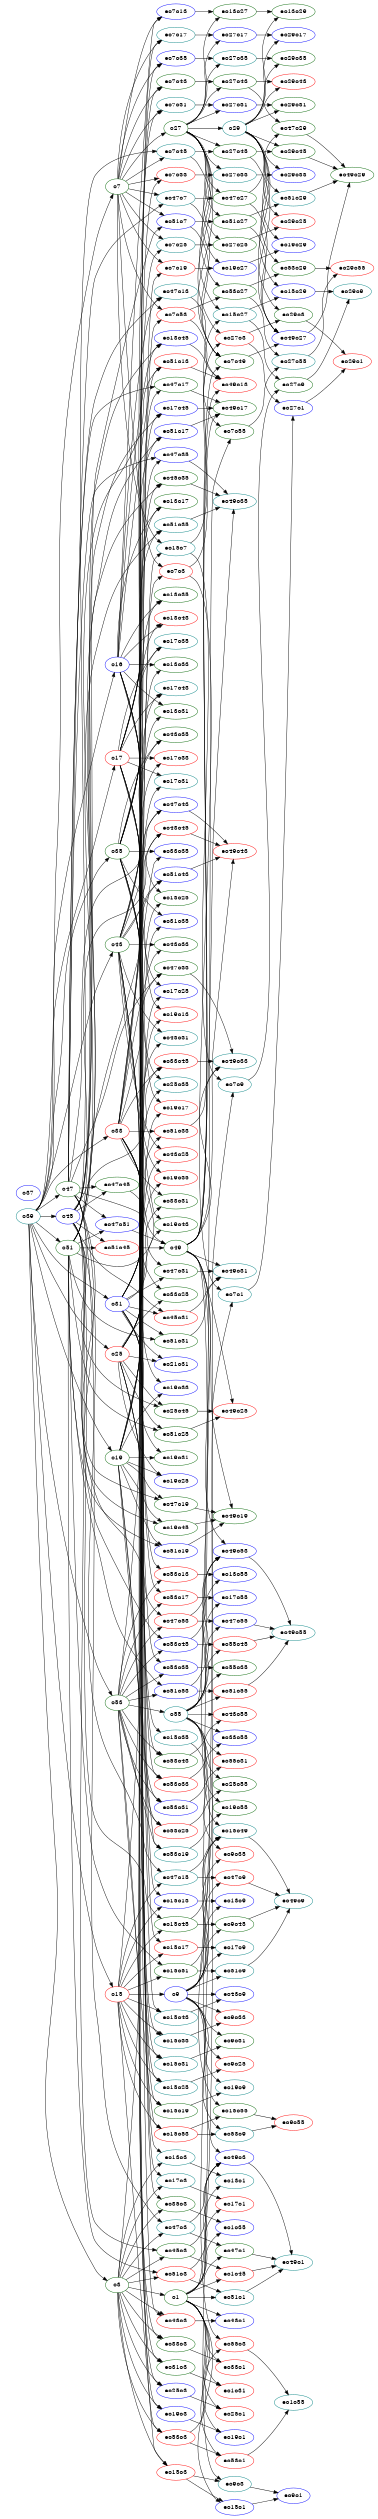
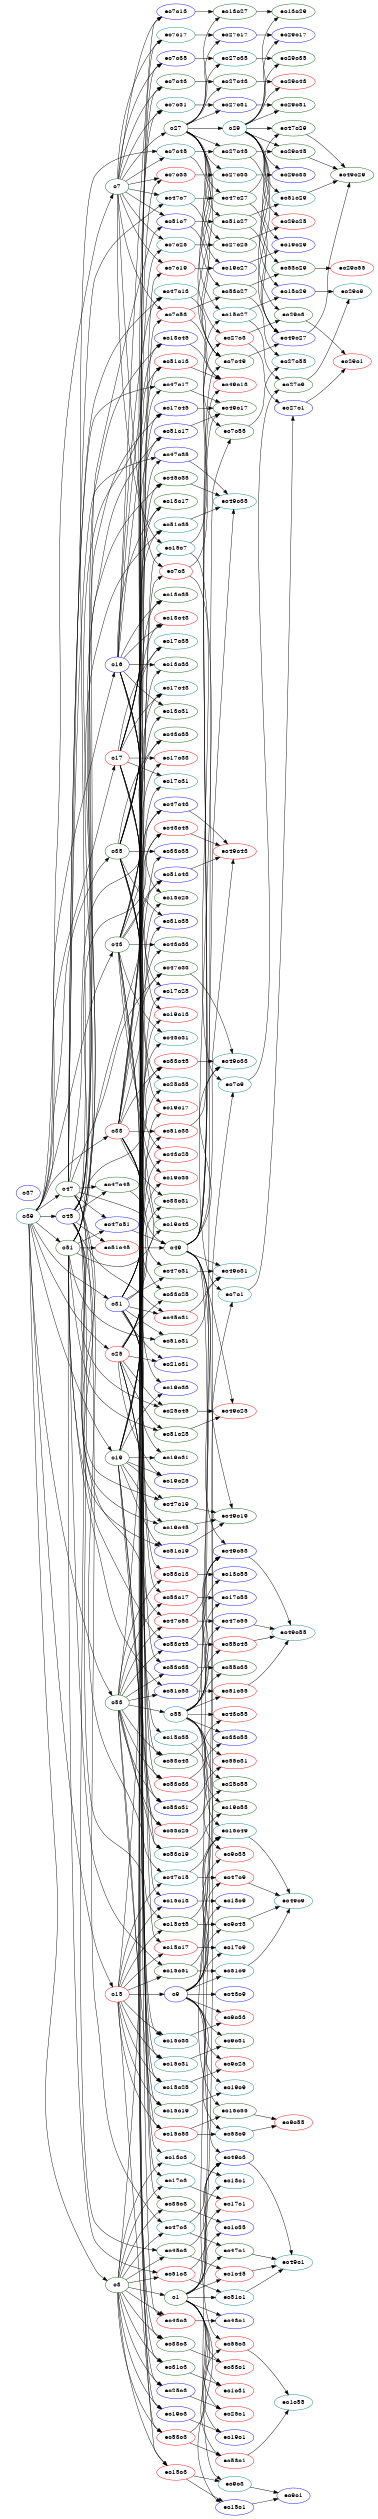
(261, 98) -> (257, 128)
(323, 319) -> none
(176, 2018) -> none
